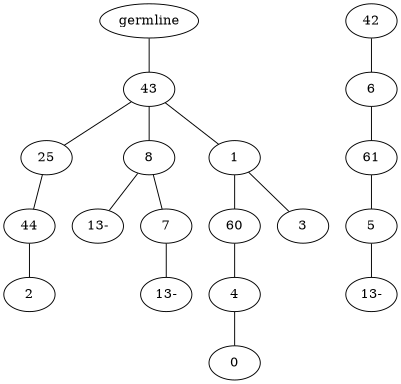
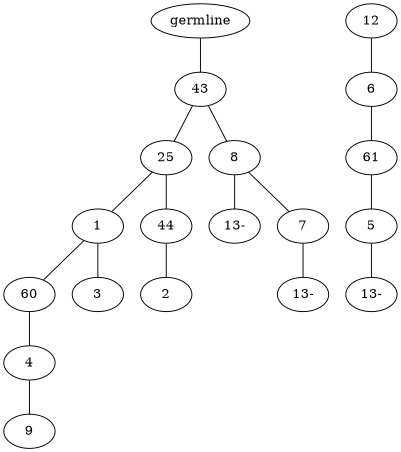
(371, 21) -> (371, 21)
(192, 124) -> (132, 192)
(235, 363) -> (29, 431)
